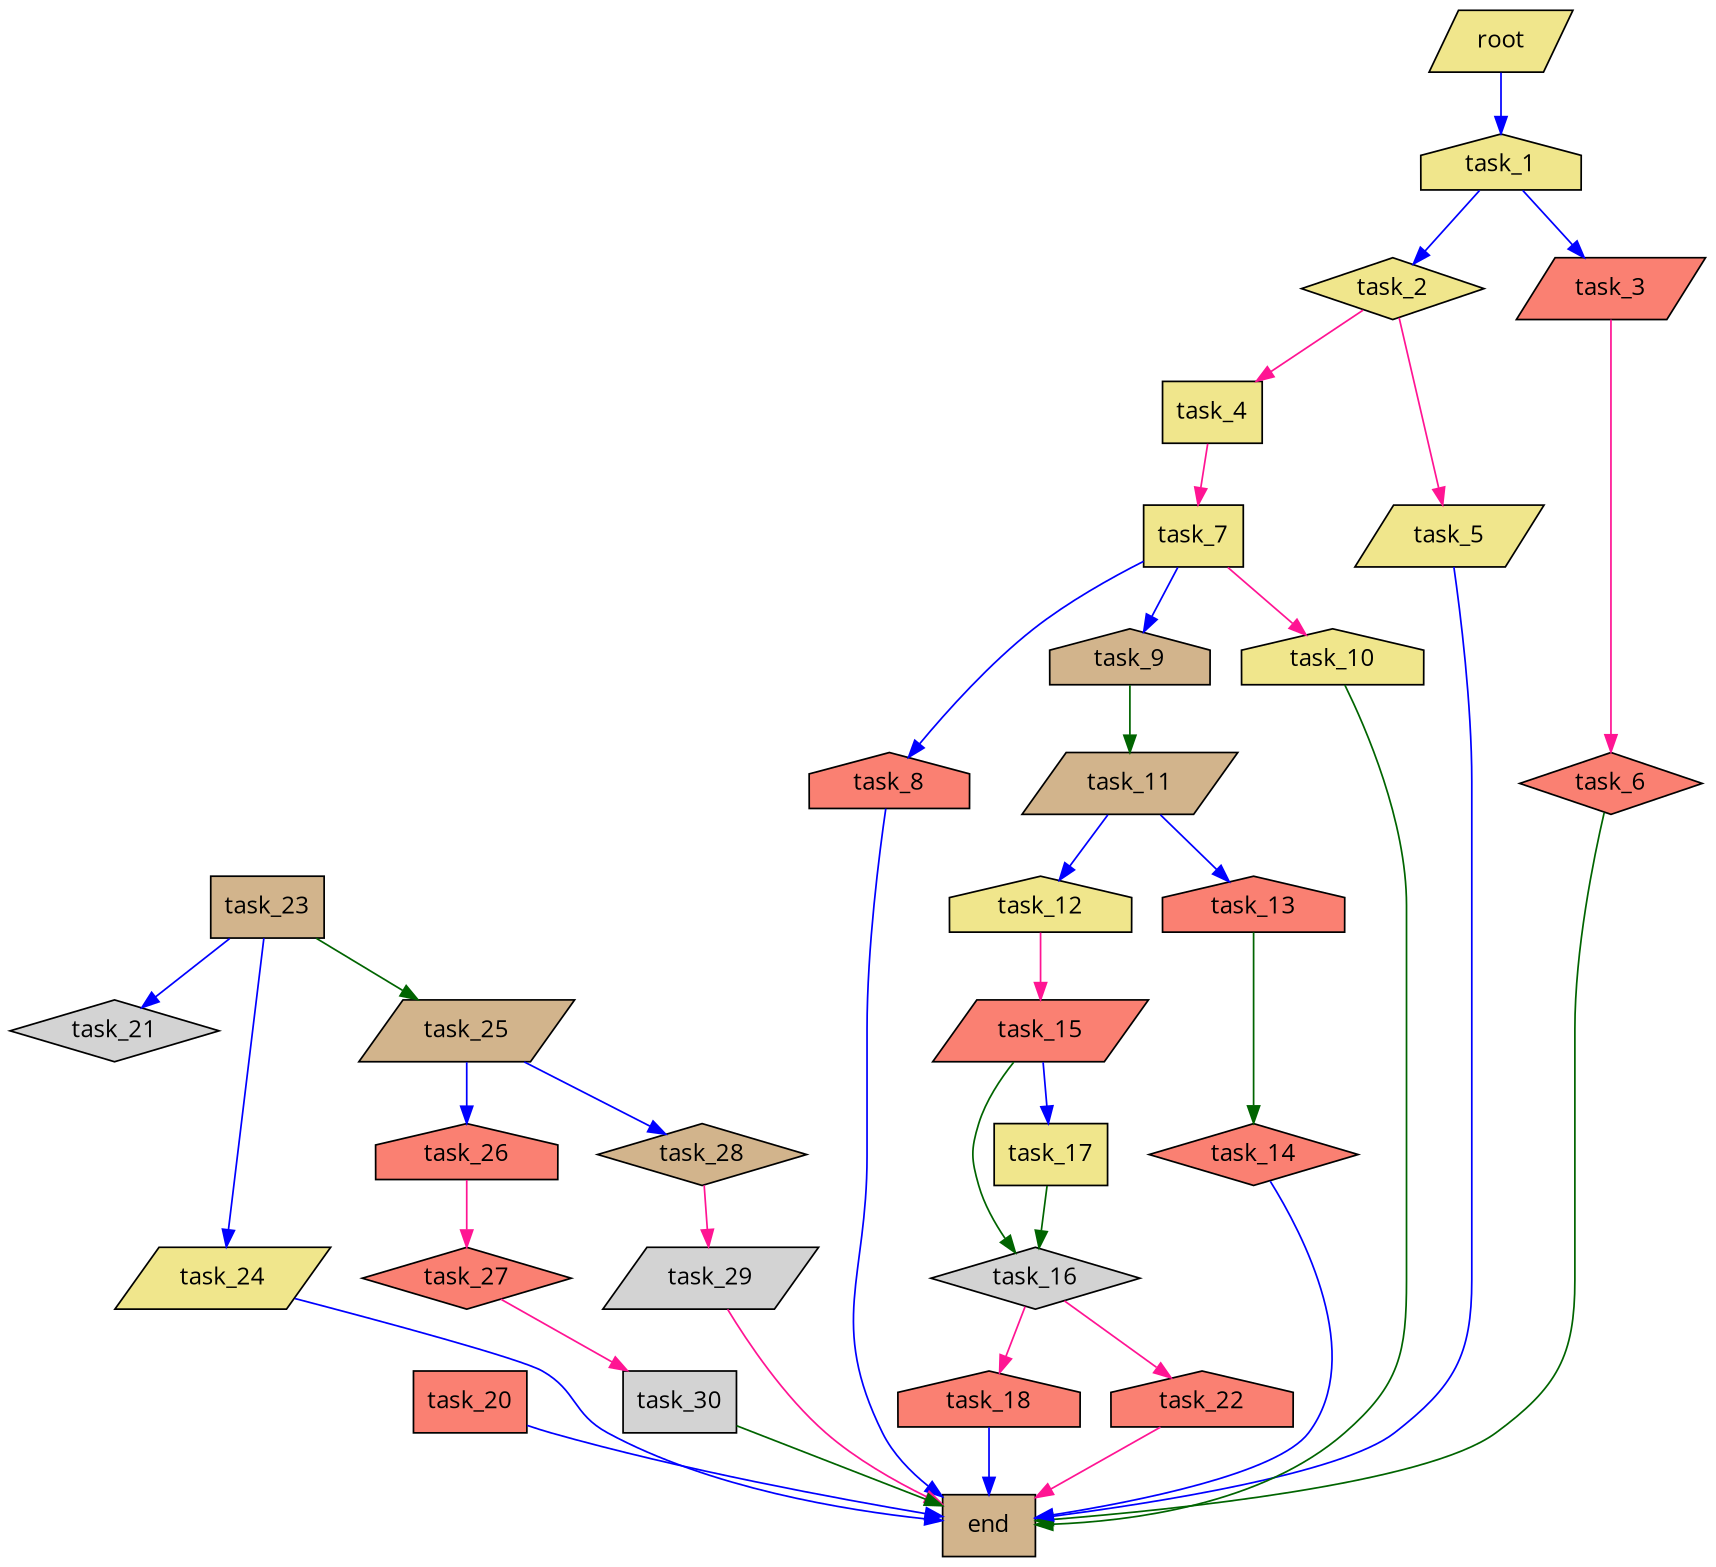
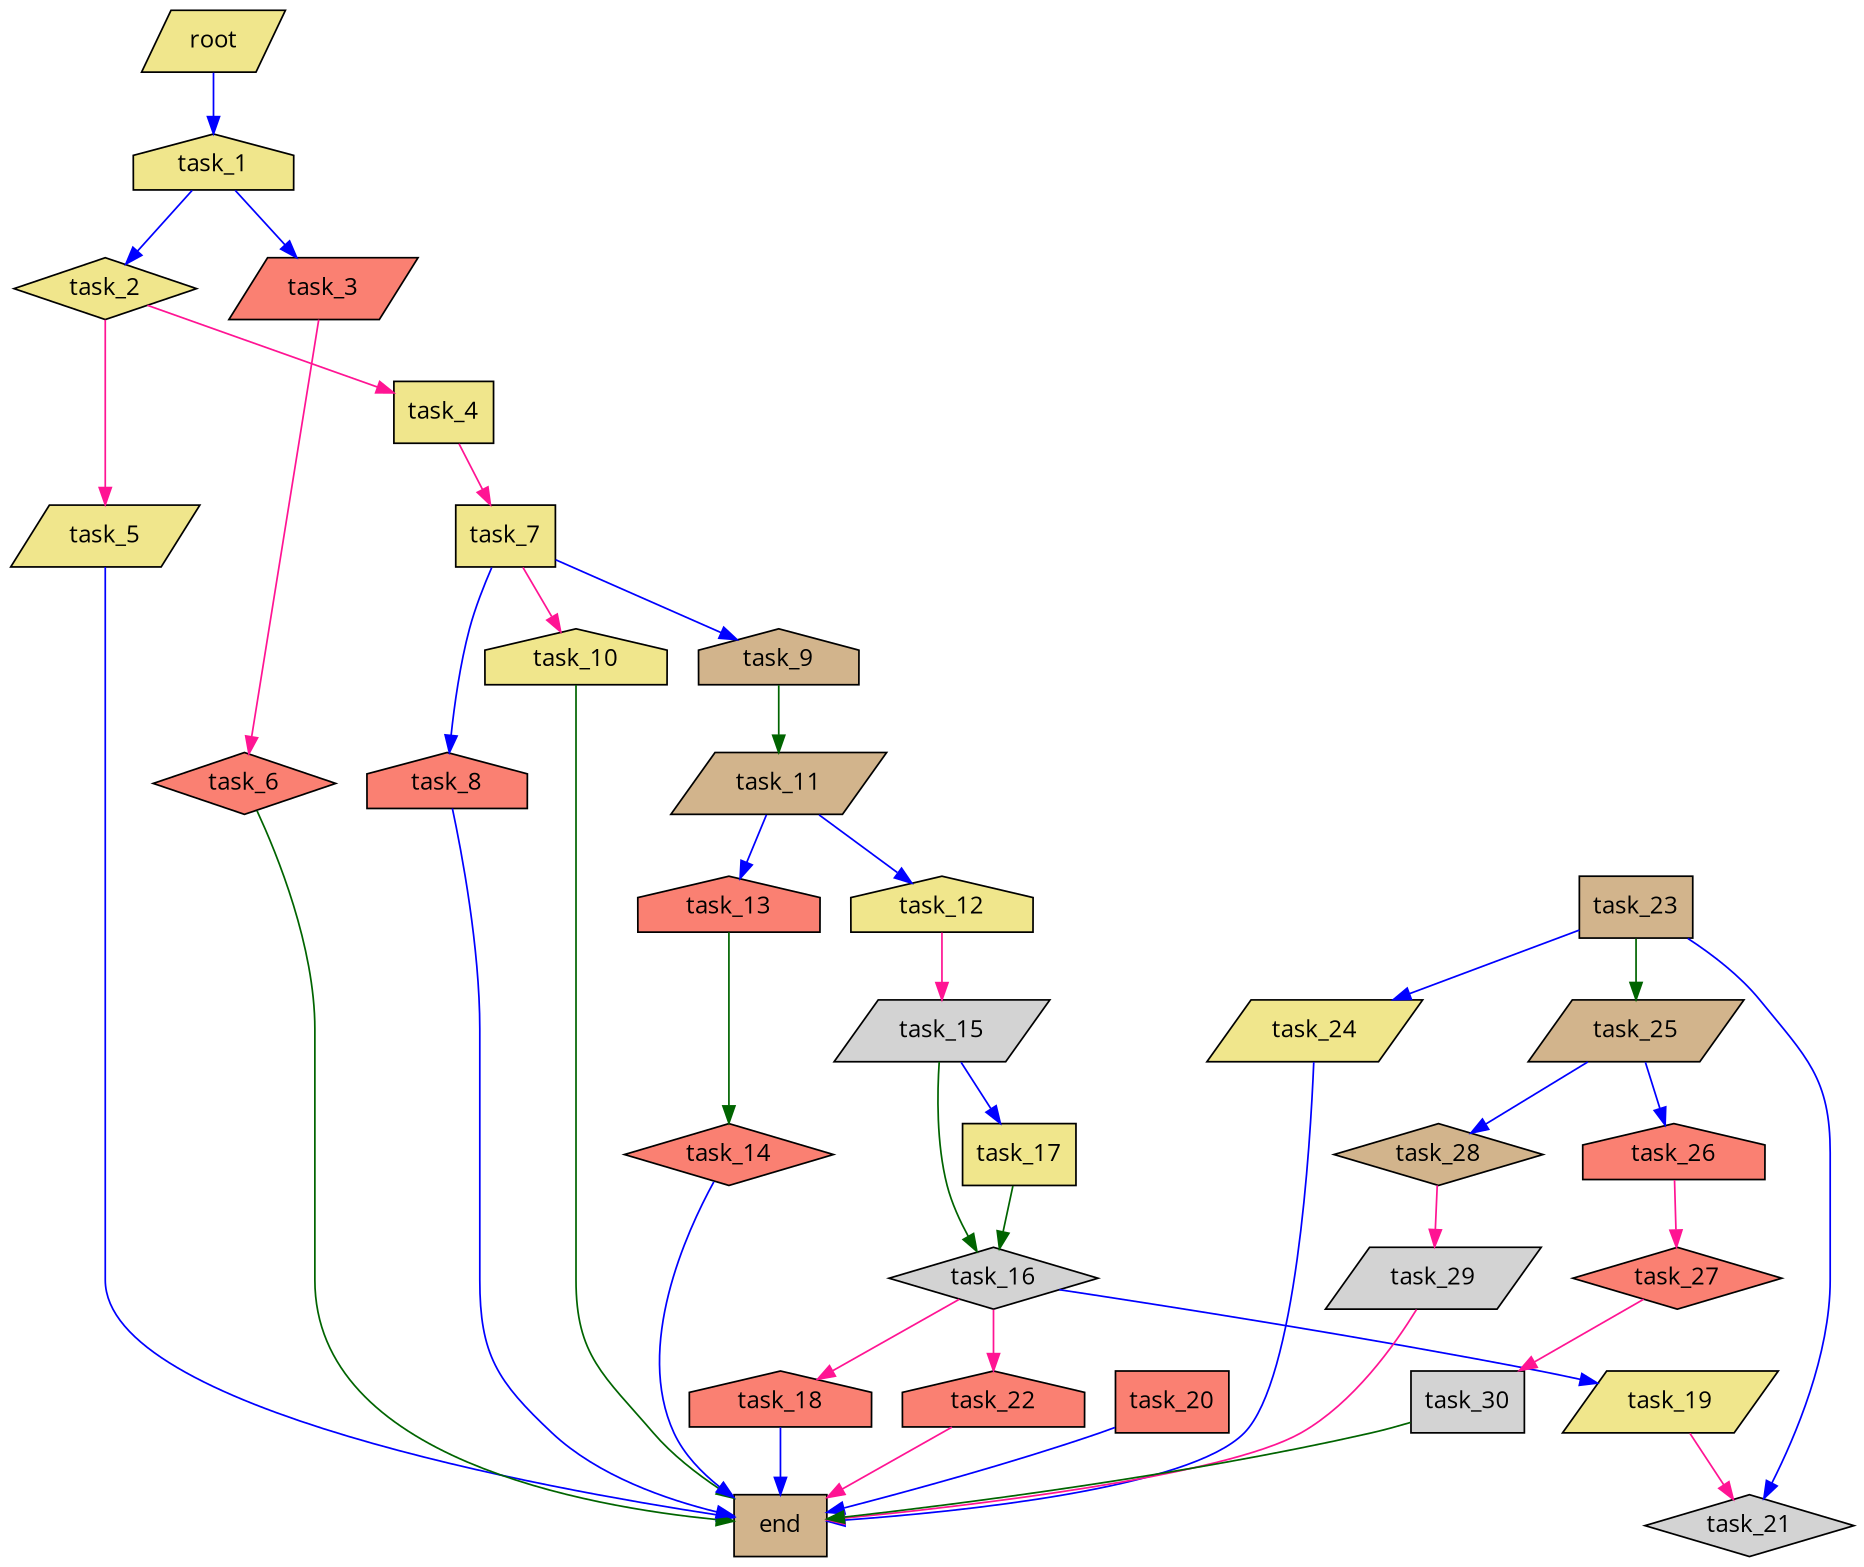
(1041, 1031) -> (942, 1031)
none -> (1670, 1402)
